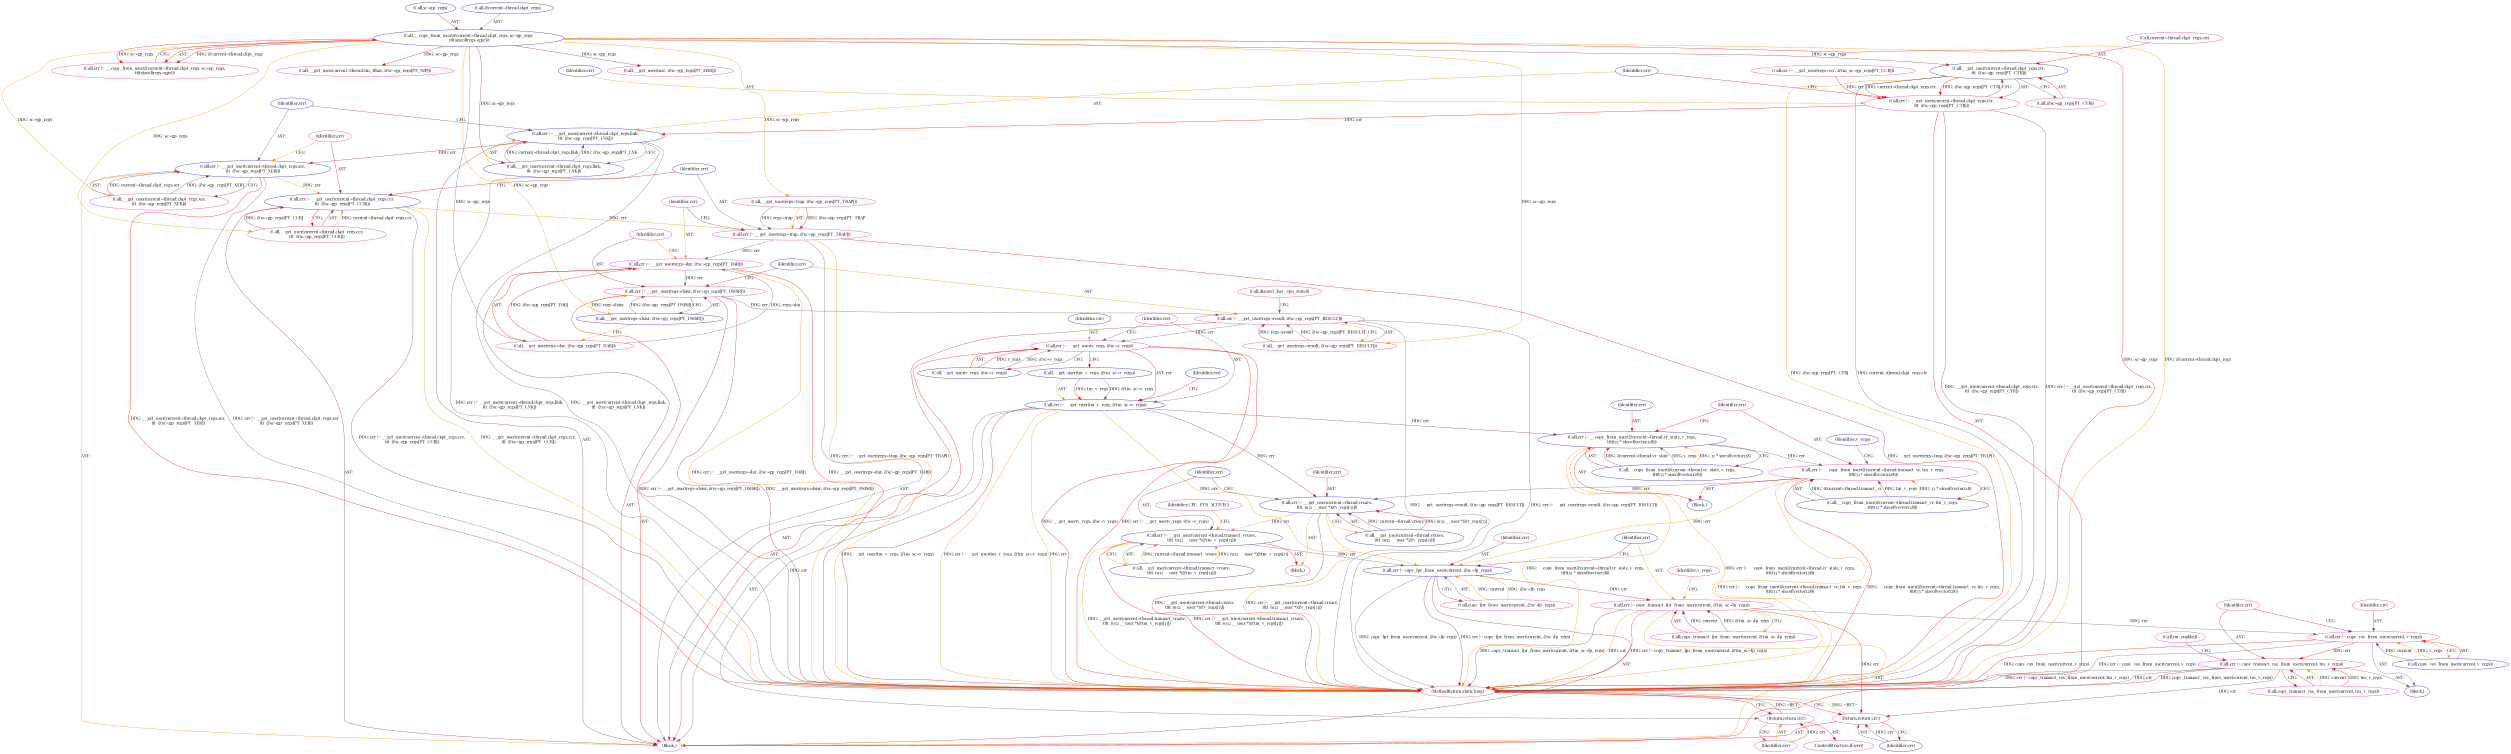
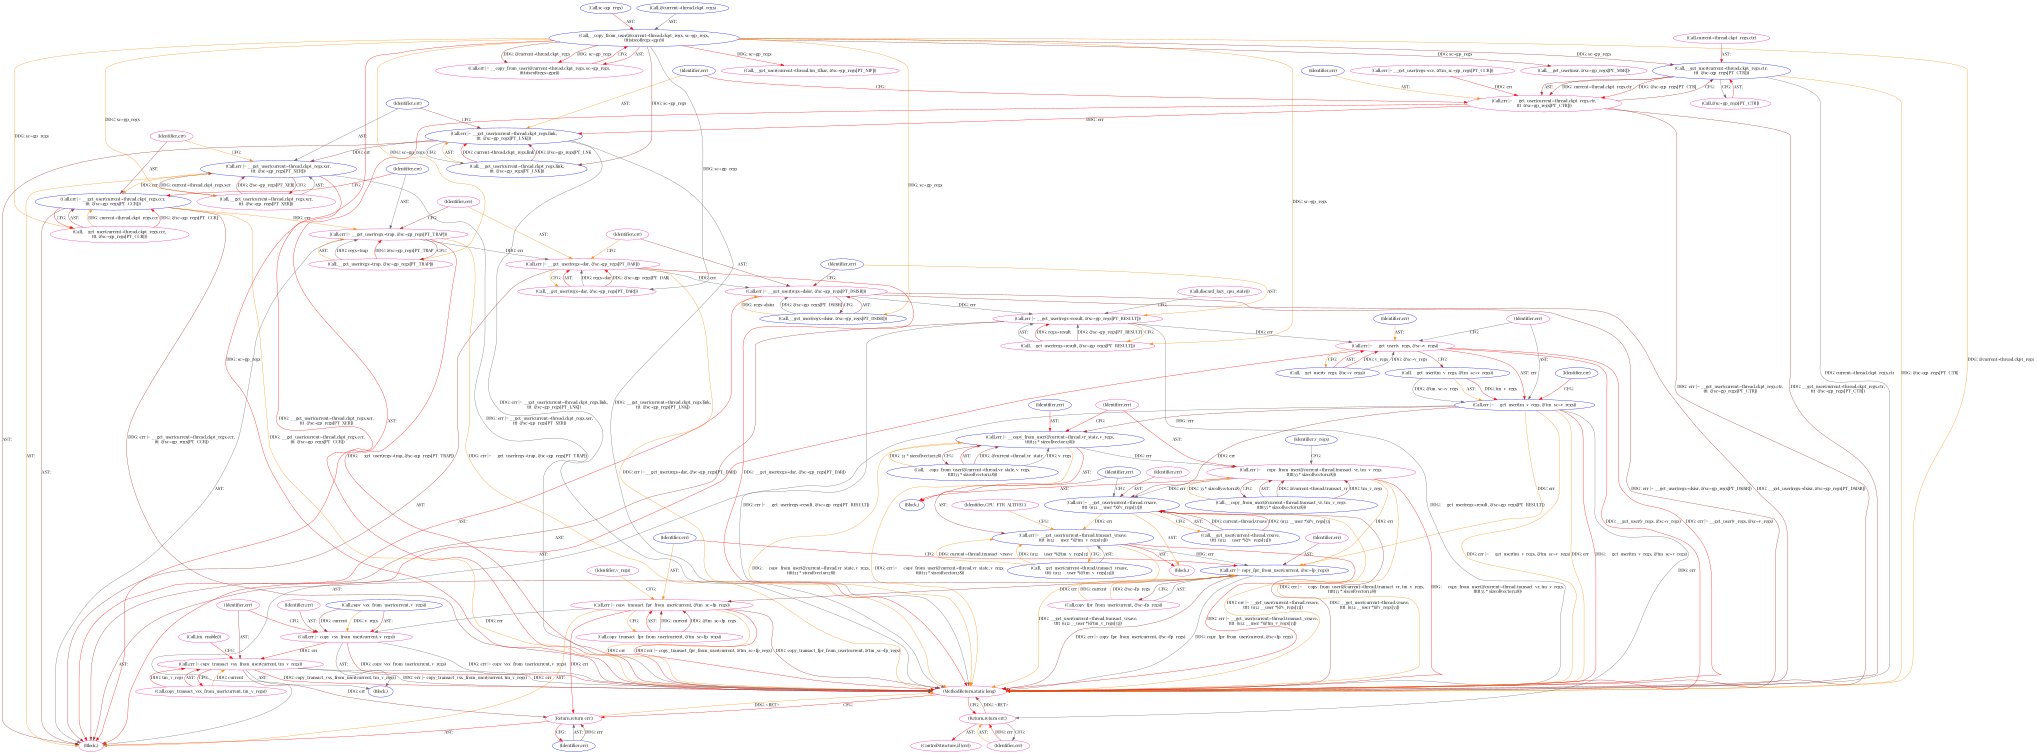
none -> (437, 250)
(609, 332) -> (550, 276)
(1048, 365) -> (1329, 356)
(2436, 645) -> none
